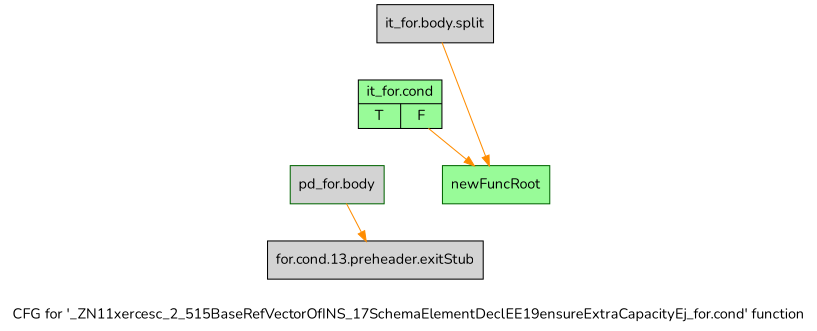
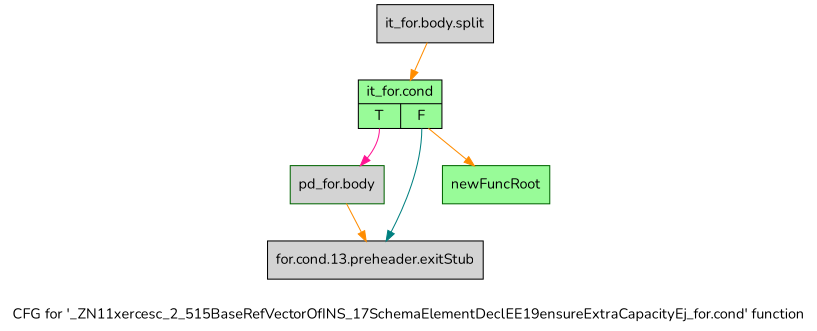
(464, 99) -> (421, 57)
none -> (376, 144)
none -> (412, 182)
